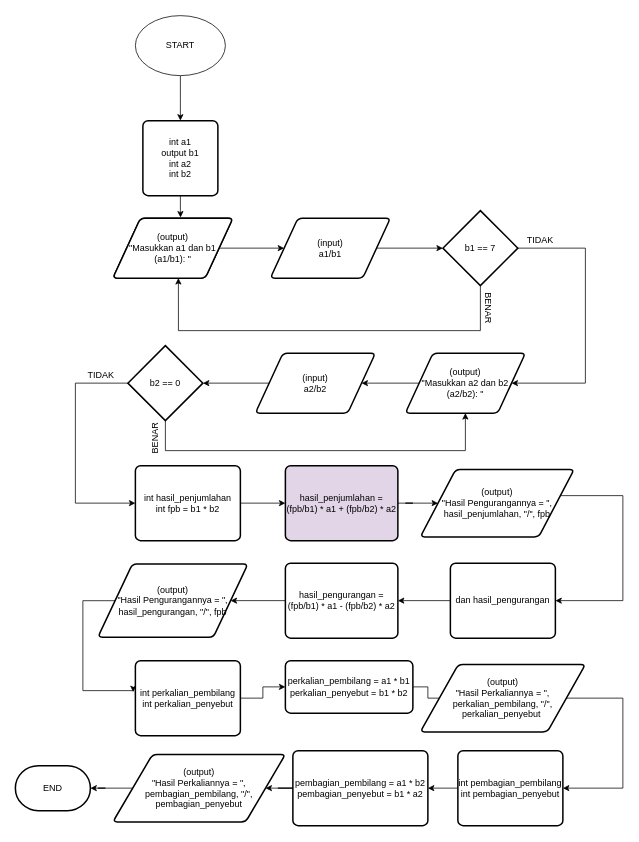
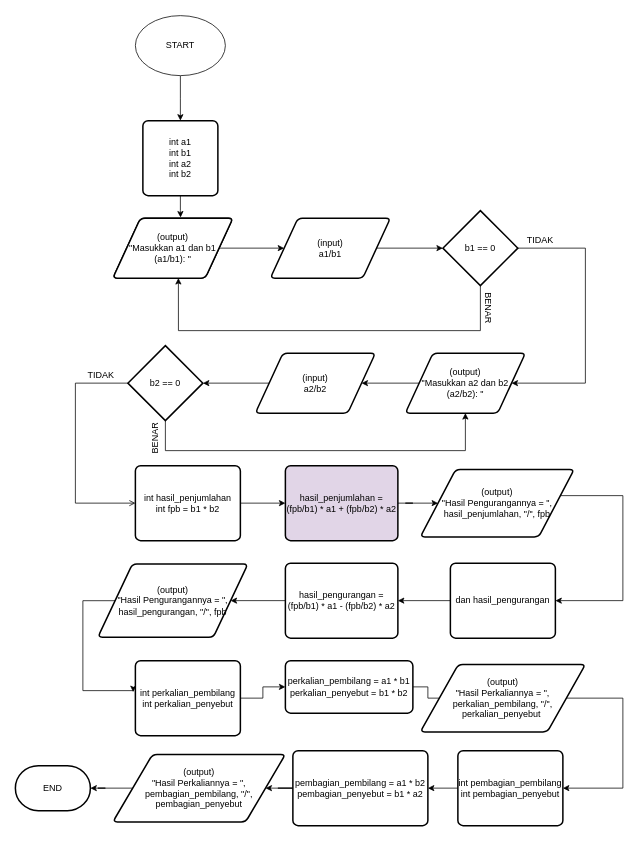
(180, 158) -> (180, 158)
(480, 248) -> (480, 248)
(129, 503) -> (130, 503)
